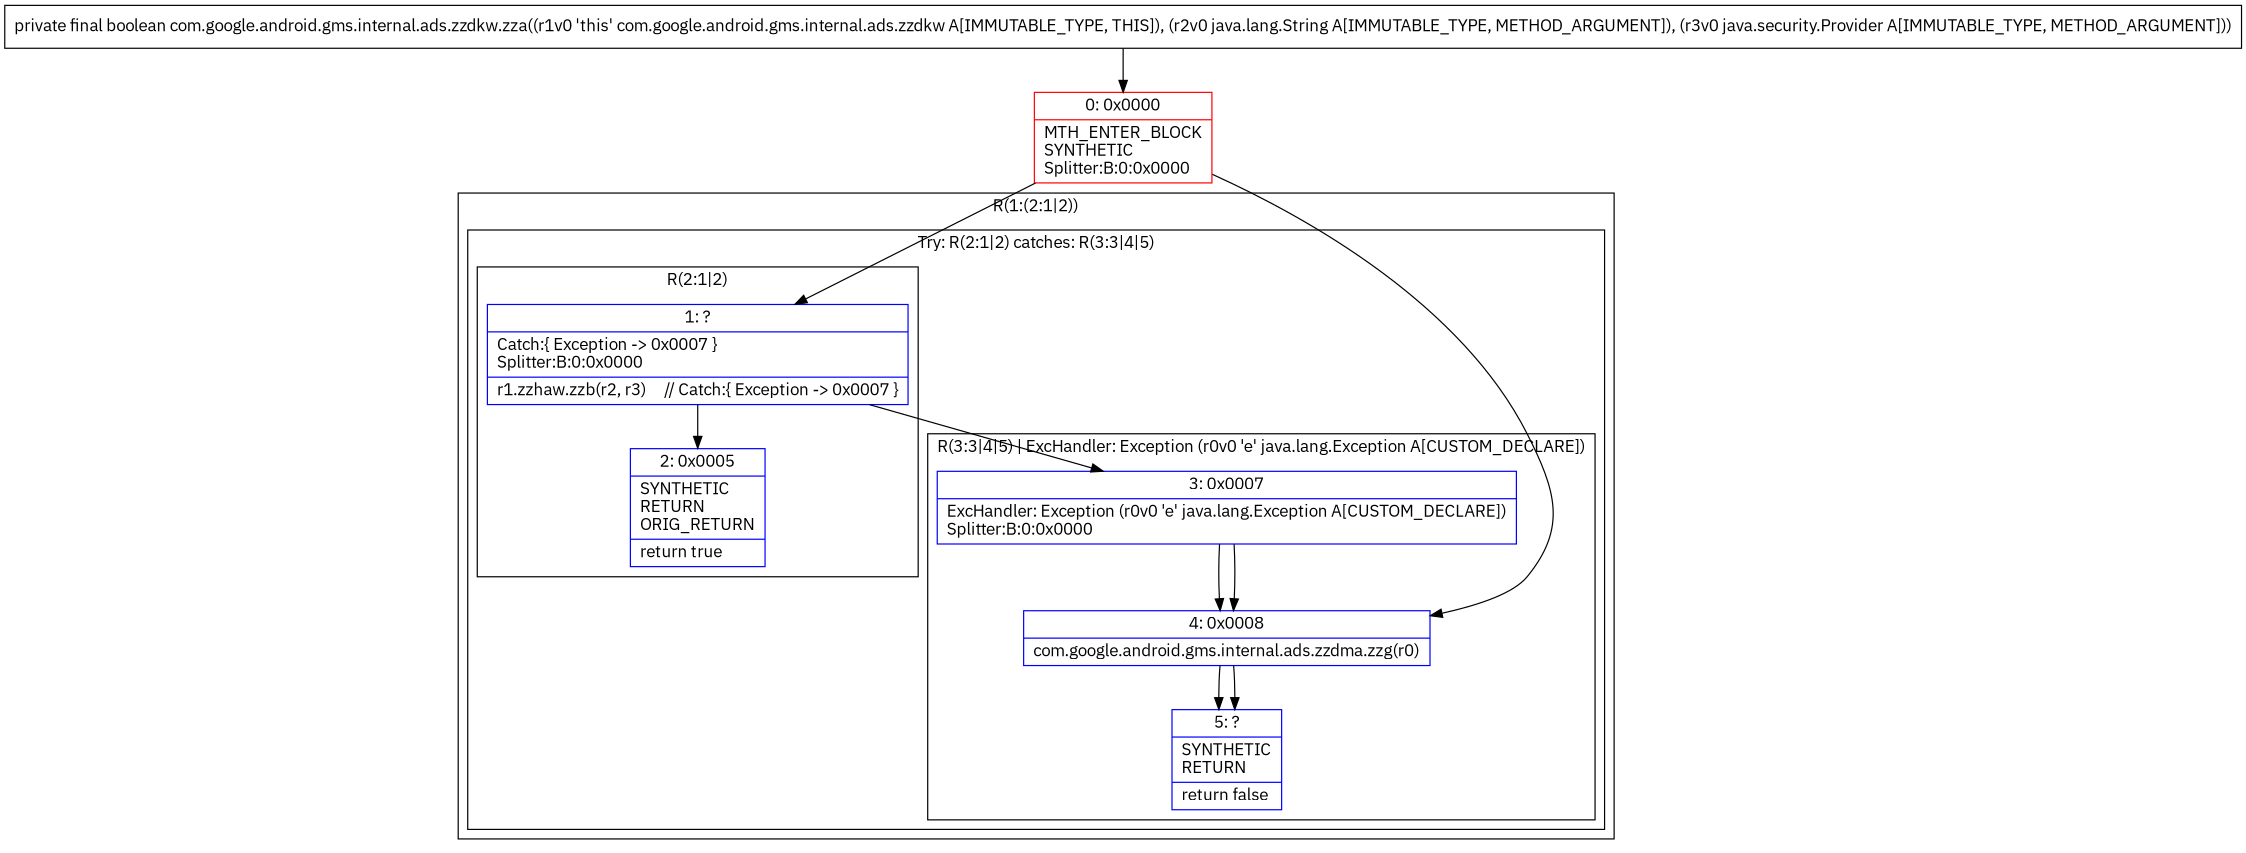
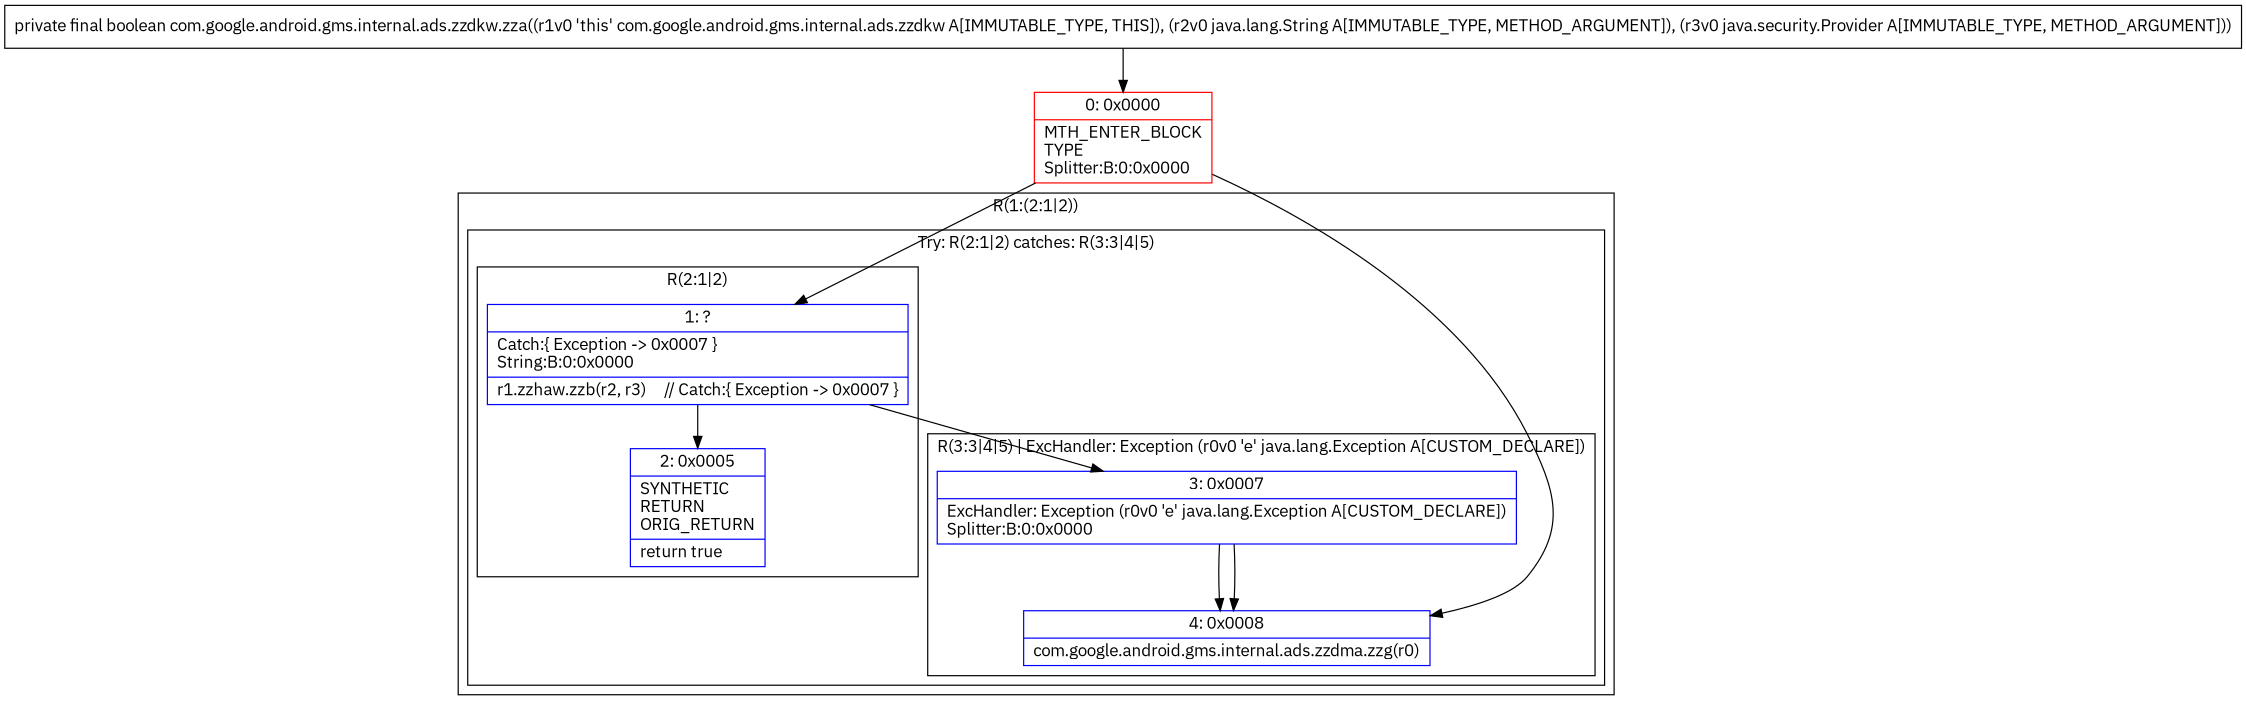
(1089, 151) -> (1064, 151)
(570, 363) -> (565, 363)
(1227, 760) -> none
